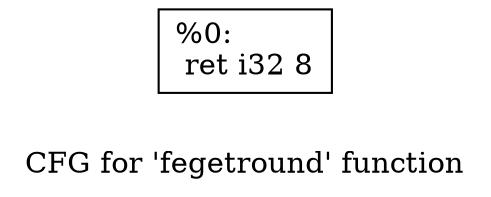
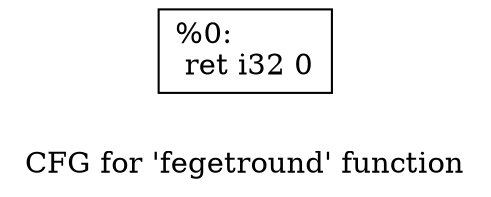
(245, 66) -> (245, 66)
